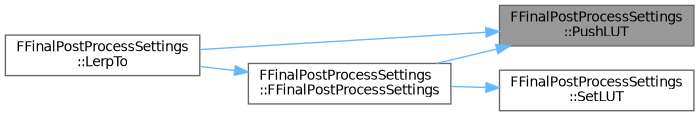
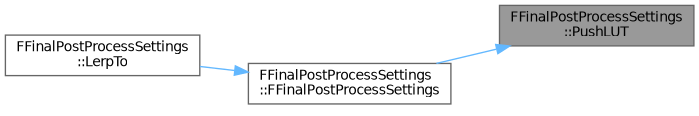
(343, 41) -> none
(597, 90) -> none
